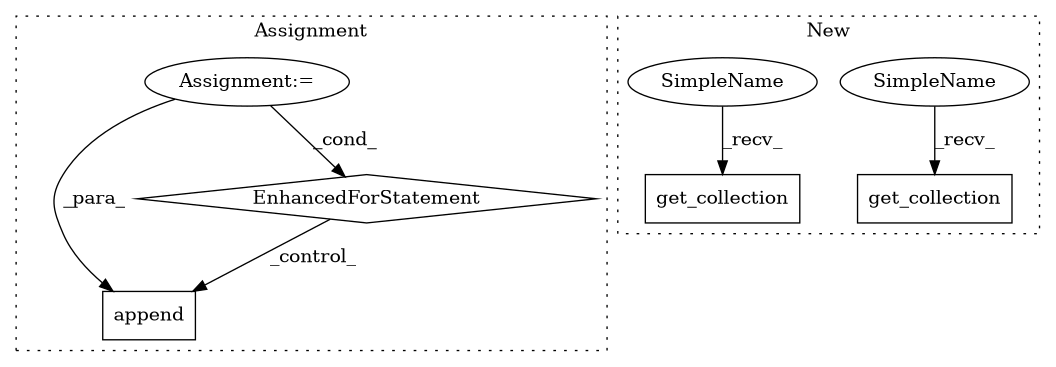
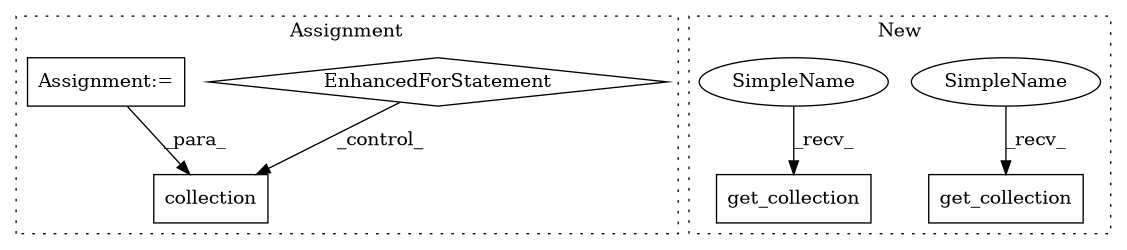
(247, 82) -> (106, 82)
(303, 137) -> none
(149, 316) -> (211, 199)
